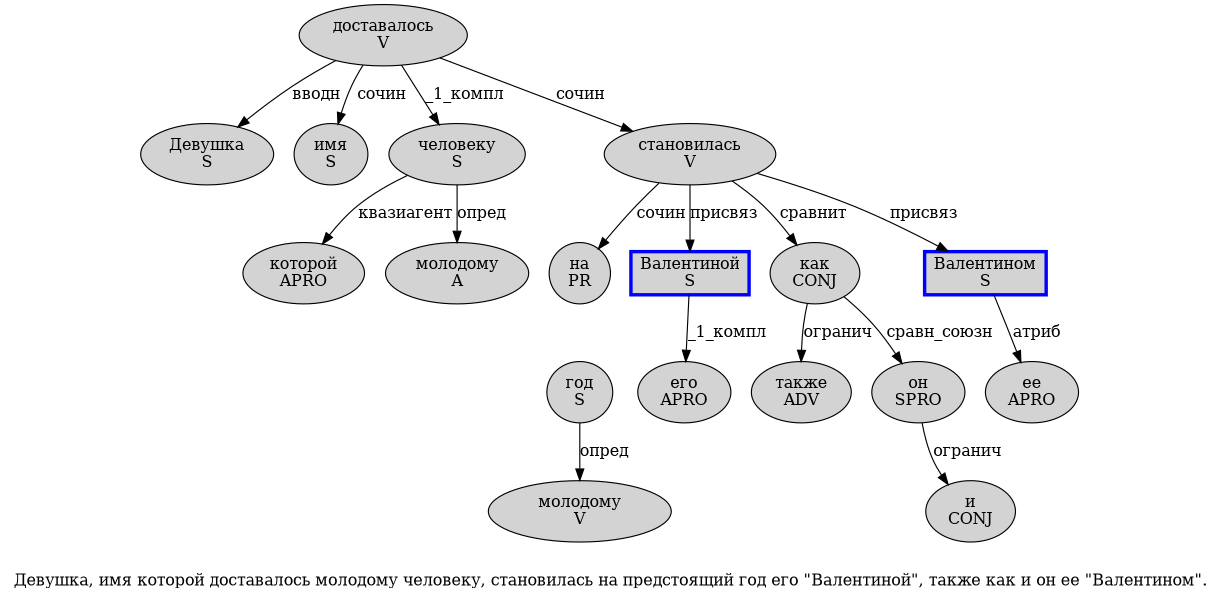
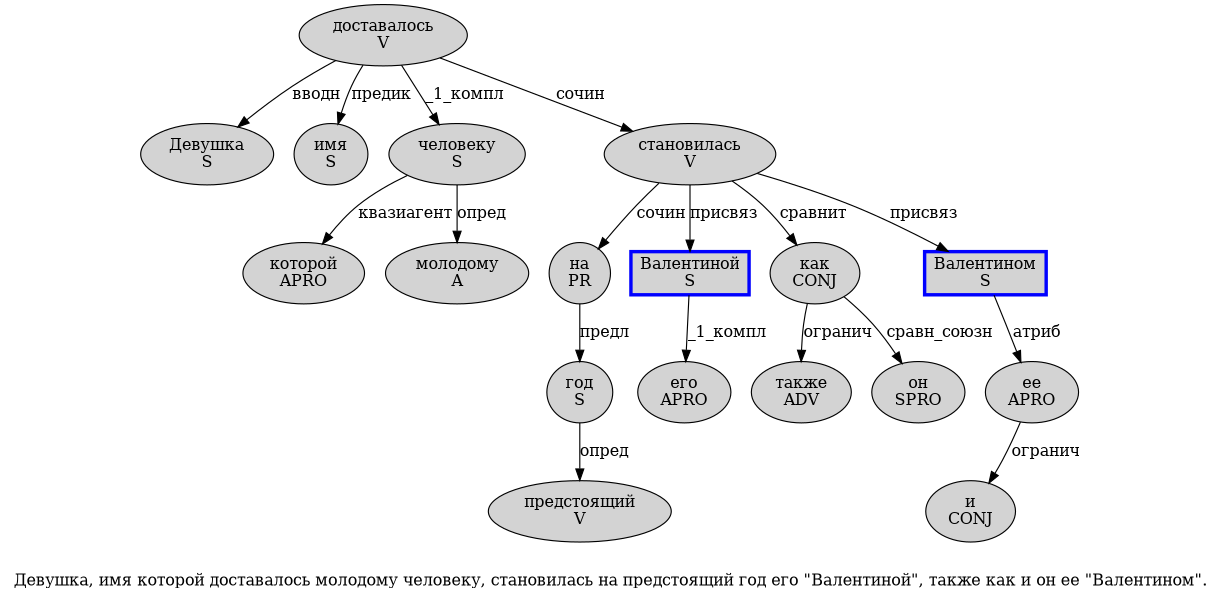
(382, 95) -> (382, 95)
none -> (580, 327)
(929, 450) -> (1009, 448)
(580, 511) -> (580, 511)
